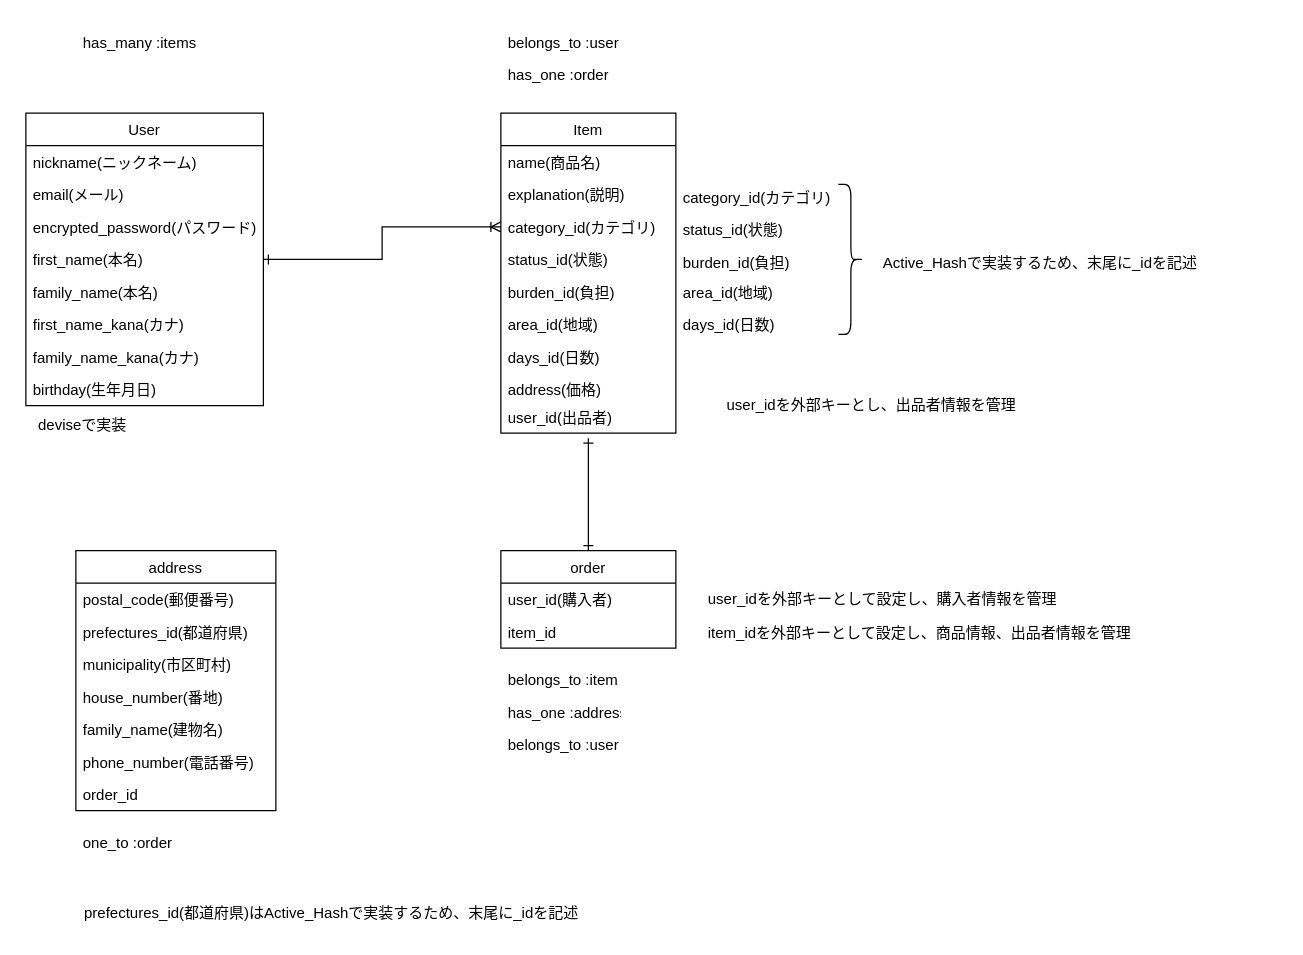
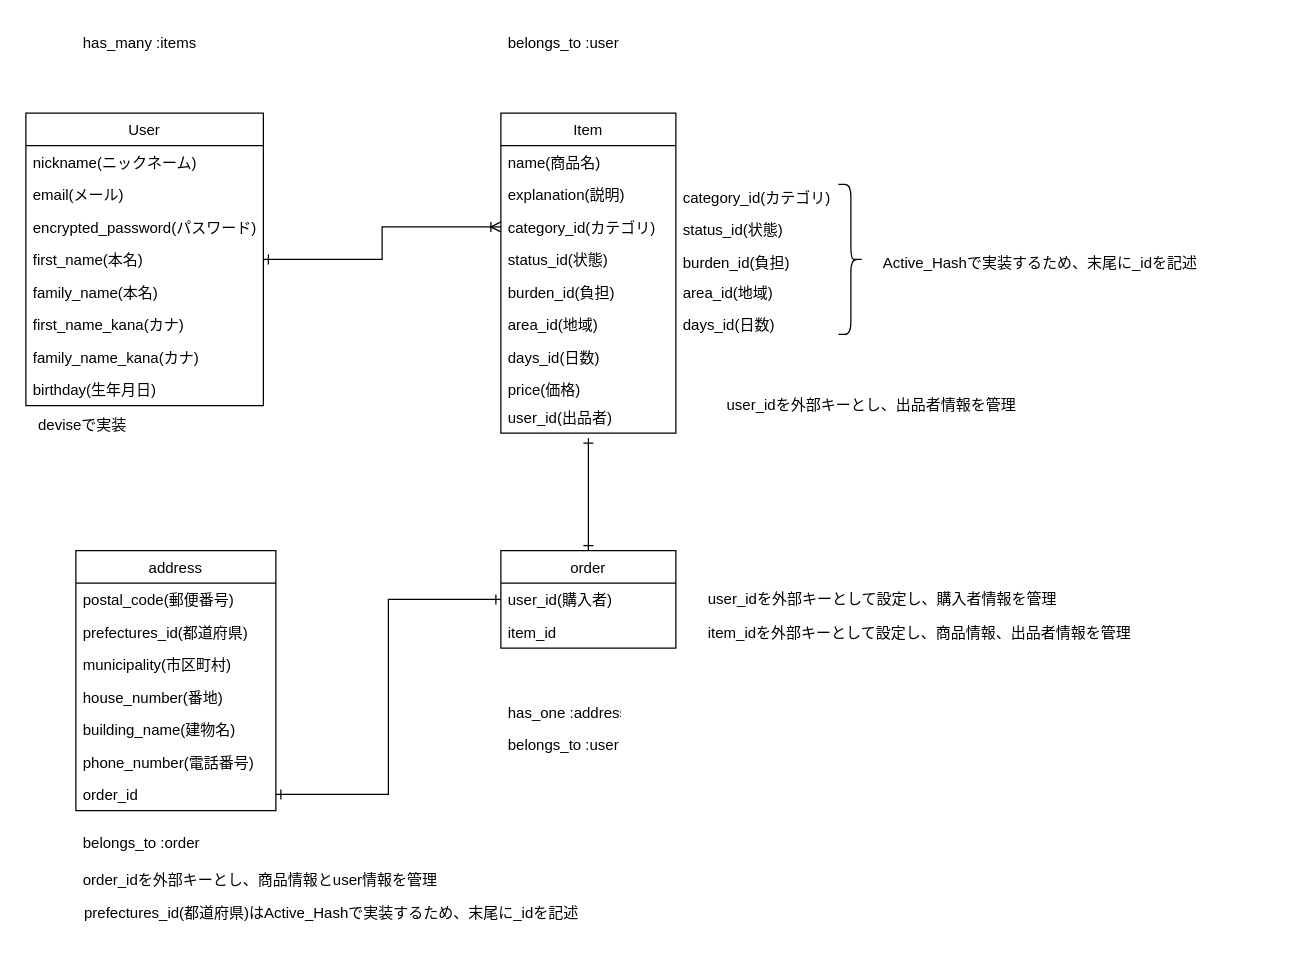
(557, 74) -> none
(560, 390) -> (550, 390)
(563, 676) -> none
none -> (388, 697)
(156, 730) -> (162, 730)
(133, 843) -> (148, 843)
none -> (269, 879)
